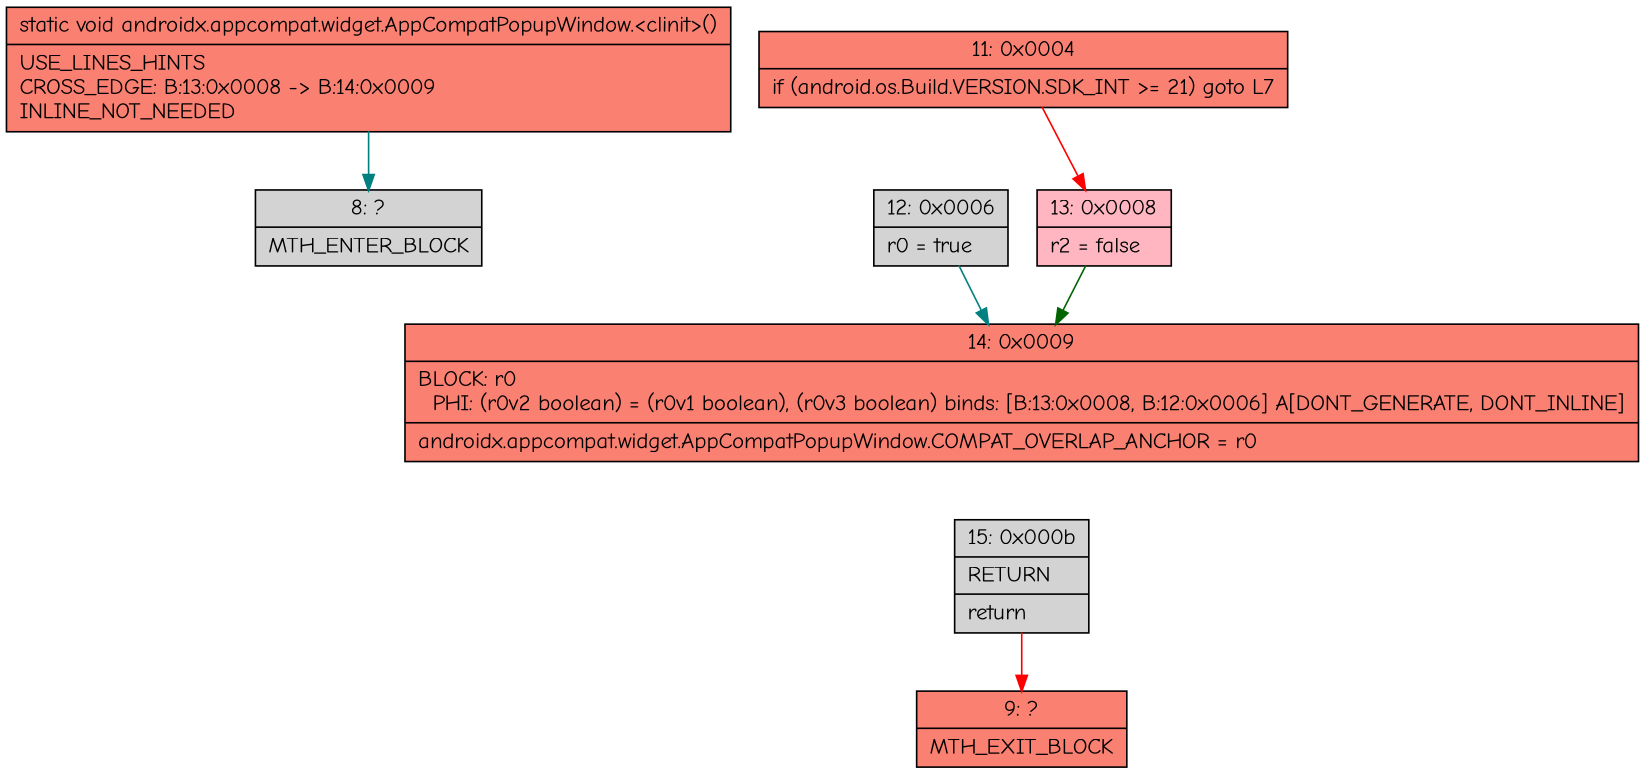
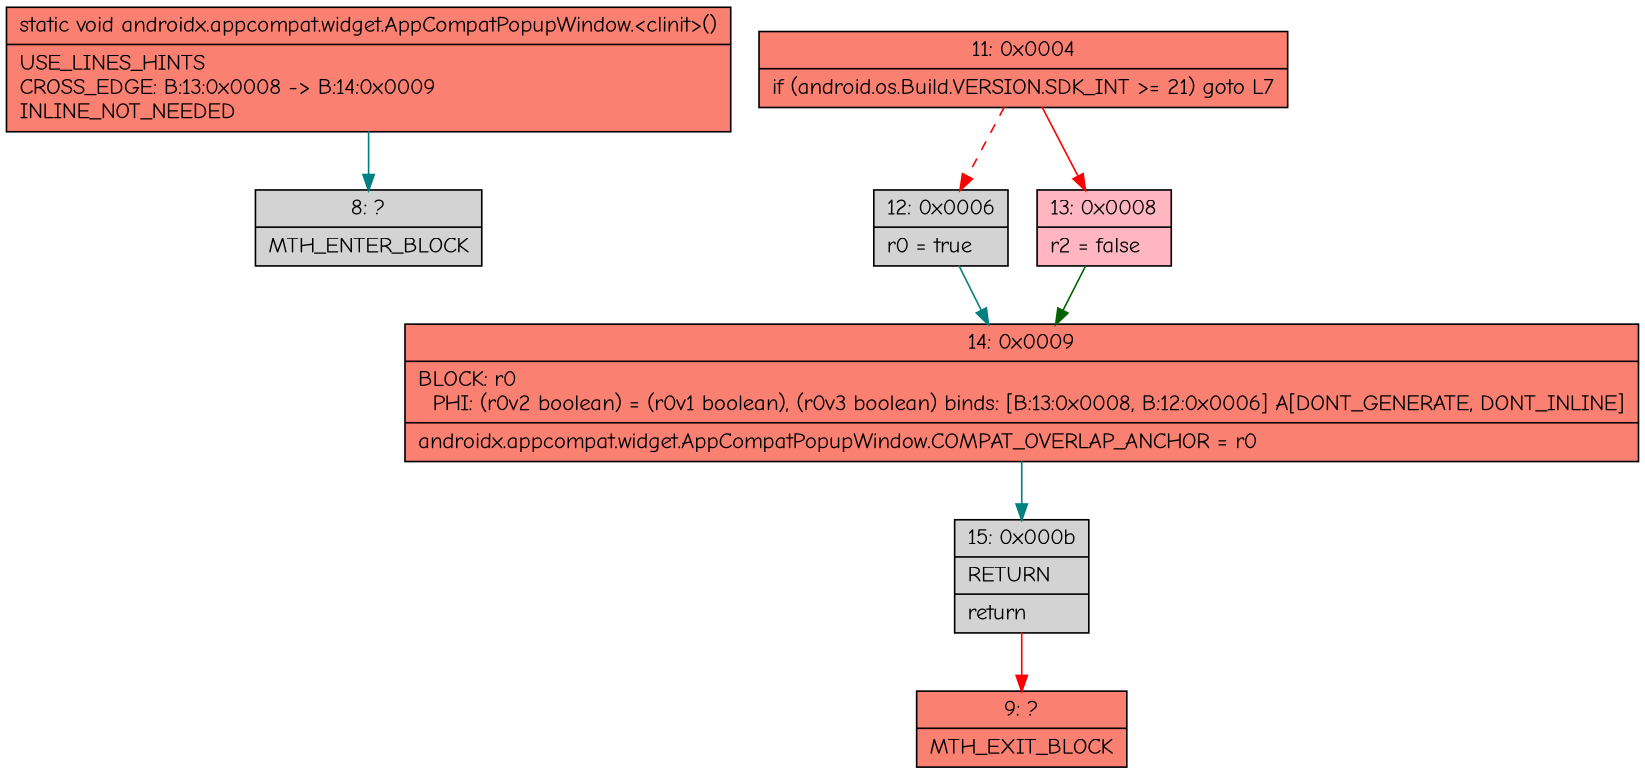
none -> (986, 141)
none -> (1022, 483)
